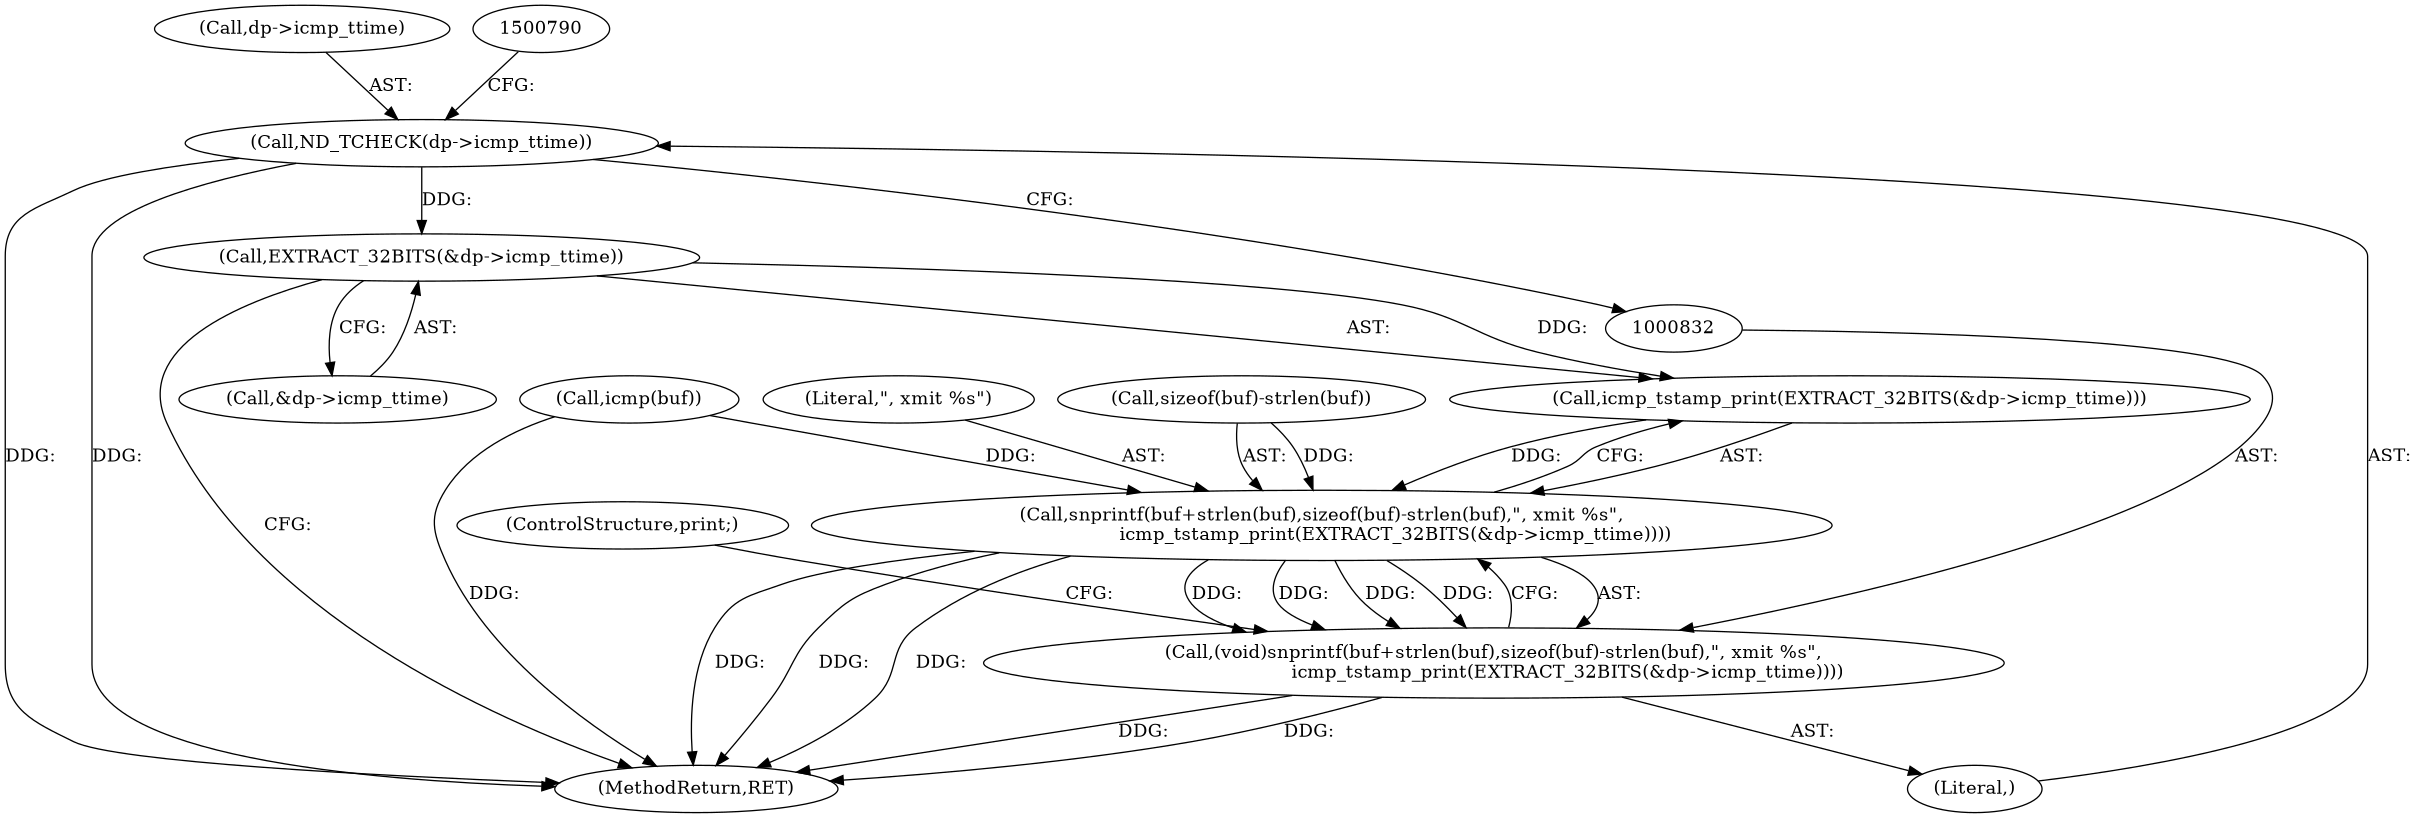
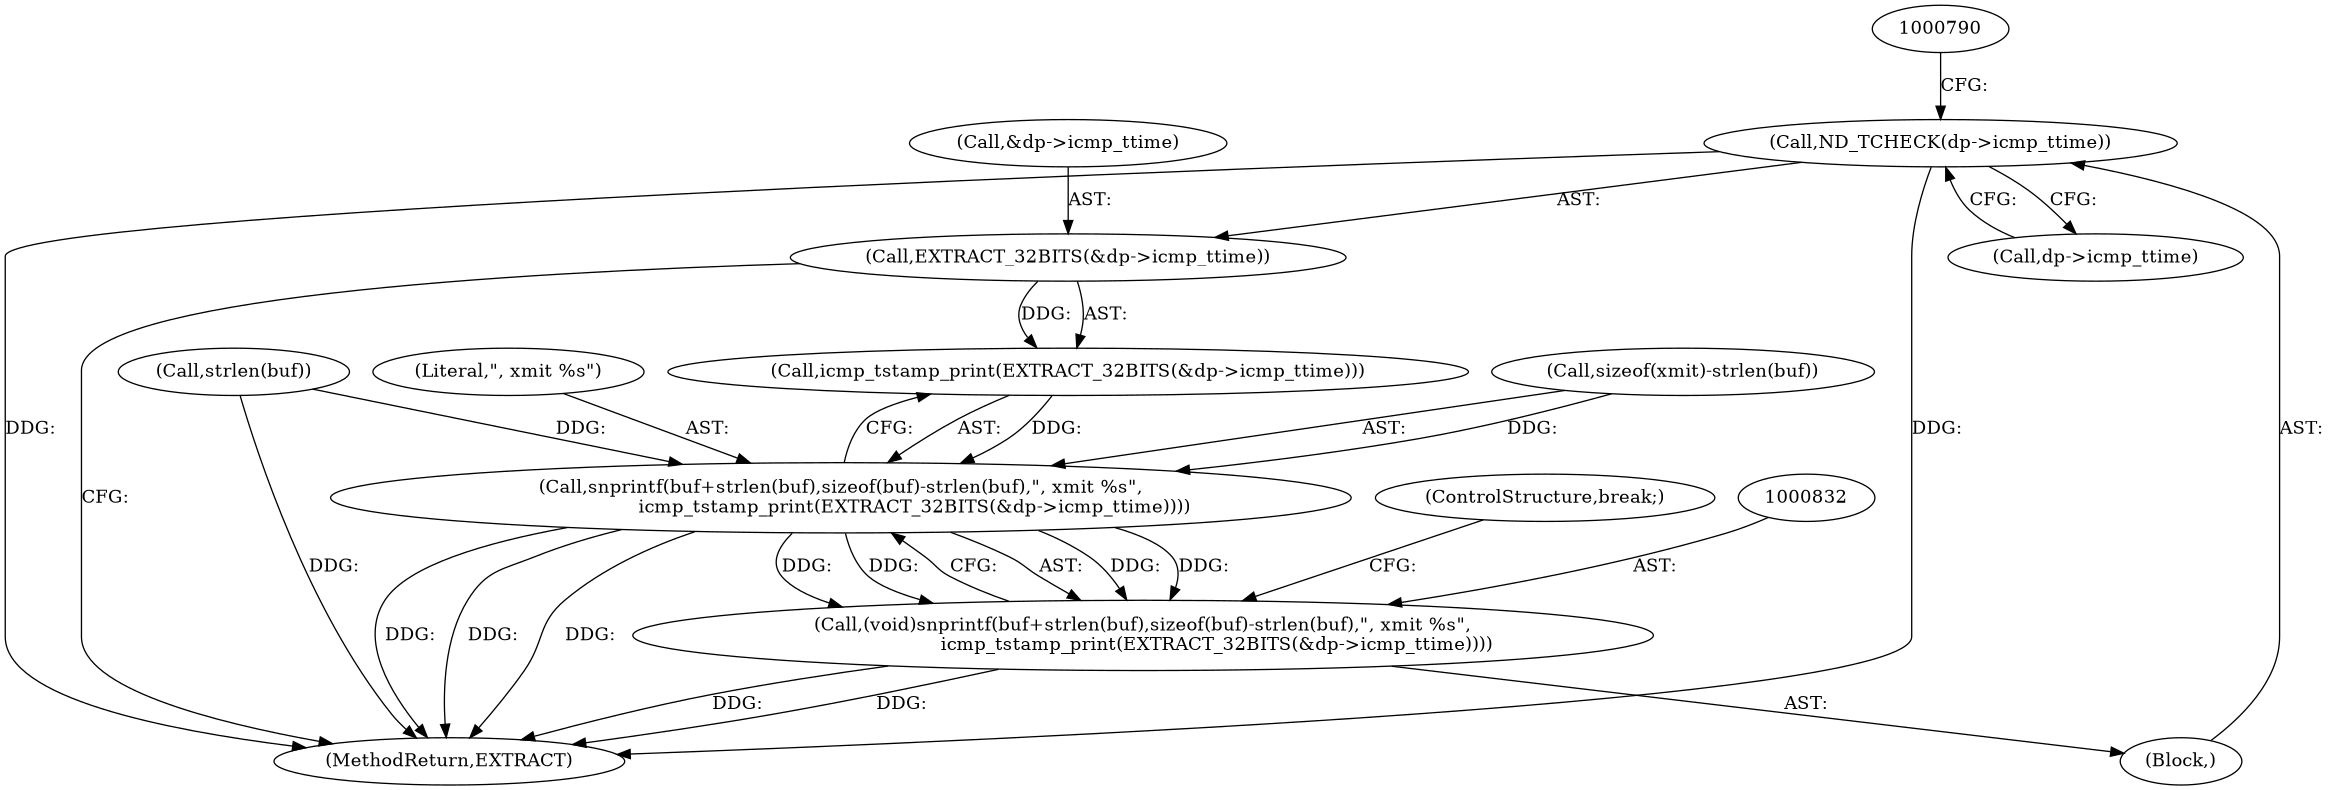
(541, 29) -> (1941, 29)
(394, 86) -> (1996, 200)
(450, 200) -> (1582, 200)
(1105, 220) -> (2030, 192)
(334, 316) -> none
(629, 399) -> (234, 372)
(1242, 399) -> (1683, 372)
(623, 525) -> (1545, 498)
(696, 789) -> (449, 761)
(1975, 789) -> (2181, 761)
